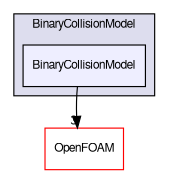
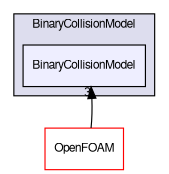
(77, 103) -> (92, 113)
